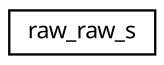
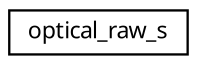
(82, 32) -> (98, 32)
